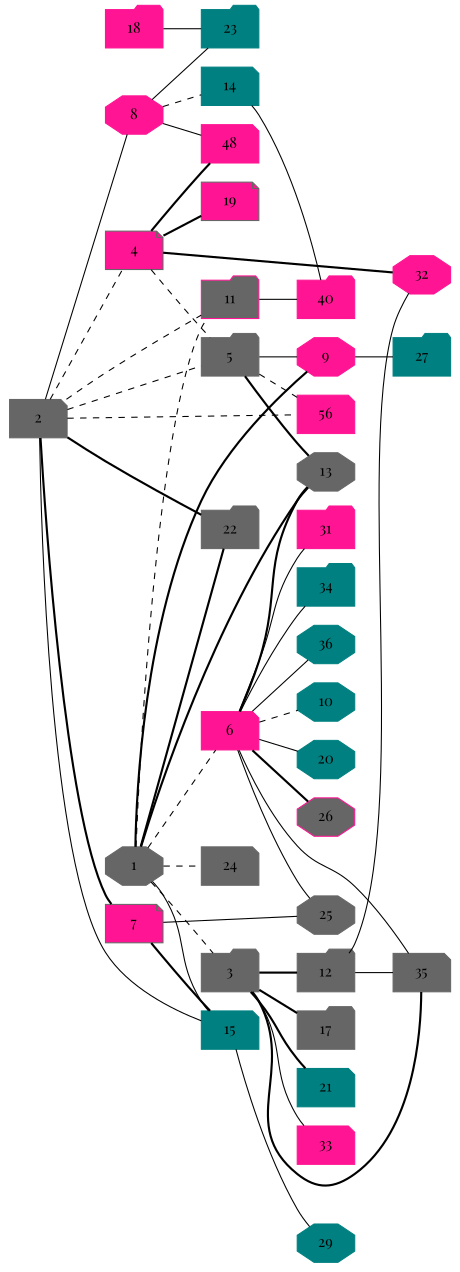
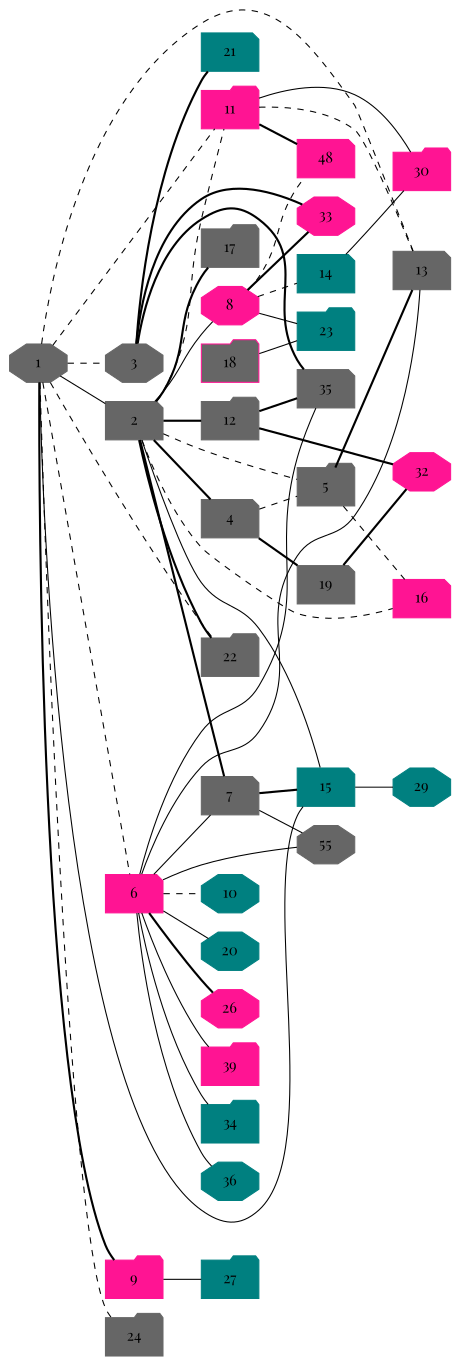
(134, 29) -> (230, 363)
(182, 129) -> (279, 228)
none -> (361, 139)
(180, 197) -> (278, 134)
(230, 201) -> (326, 585)
(134, 250) -> (230, 519)
none -> (276, 262)
(278, 263) -> (375, 527)
(230, 299) -> (230, 110)
(326, 299) -> (422, 171)
(86, 335) -> (182, 470)
(278, 357) -> none
(326, 357) -> (134, 1279)
none -> (83, 390)
(326, 414) -> (422, 599)
(326, 472) -> (422, 270)
(326, 529) -> (230, 1066)
(271, 598) -> (298, 555)
(381, 623) -> (326, 446)
(211, 660) -> (195, 28)
(182, 698) -> (128, 512)
(326, 817) -> (230, 1009)
none -> (182, 845)
(230, 866) -> (134, 1337)
(326, 915) -> (326, 845)
(134, 924) -> (230, 796)
(230, 973) -> (134, 363)
(278, 973) -> (182, 421)
(374, 973) -> (278, 405)
(278, 1001) -> (182, 334)
(278, 1059) -> (180, 219)
(326, 1145) -> (326, 216)
